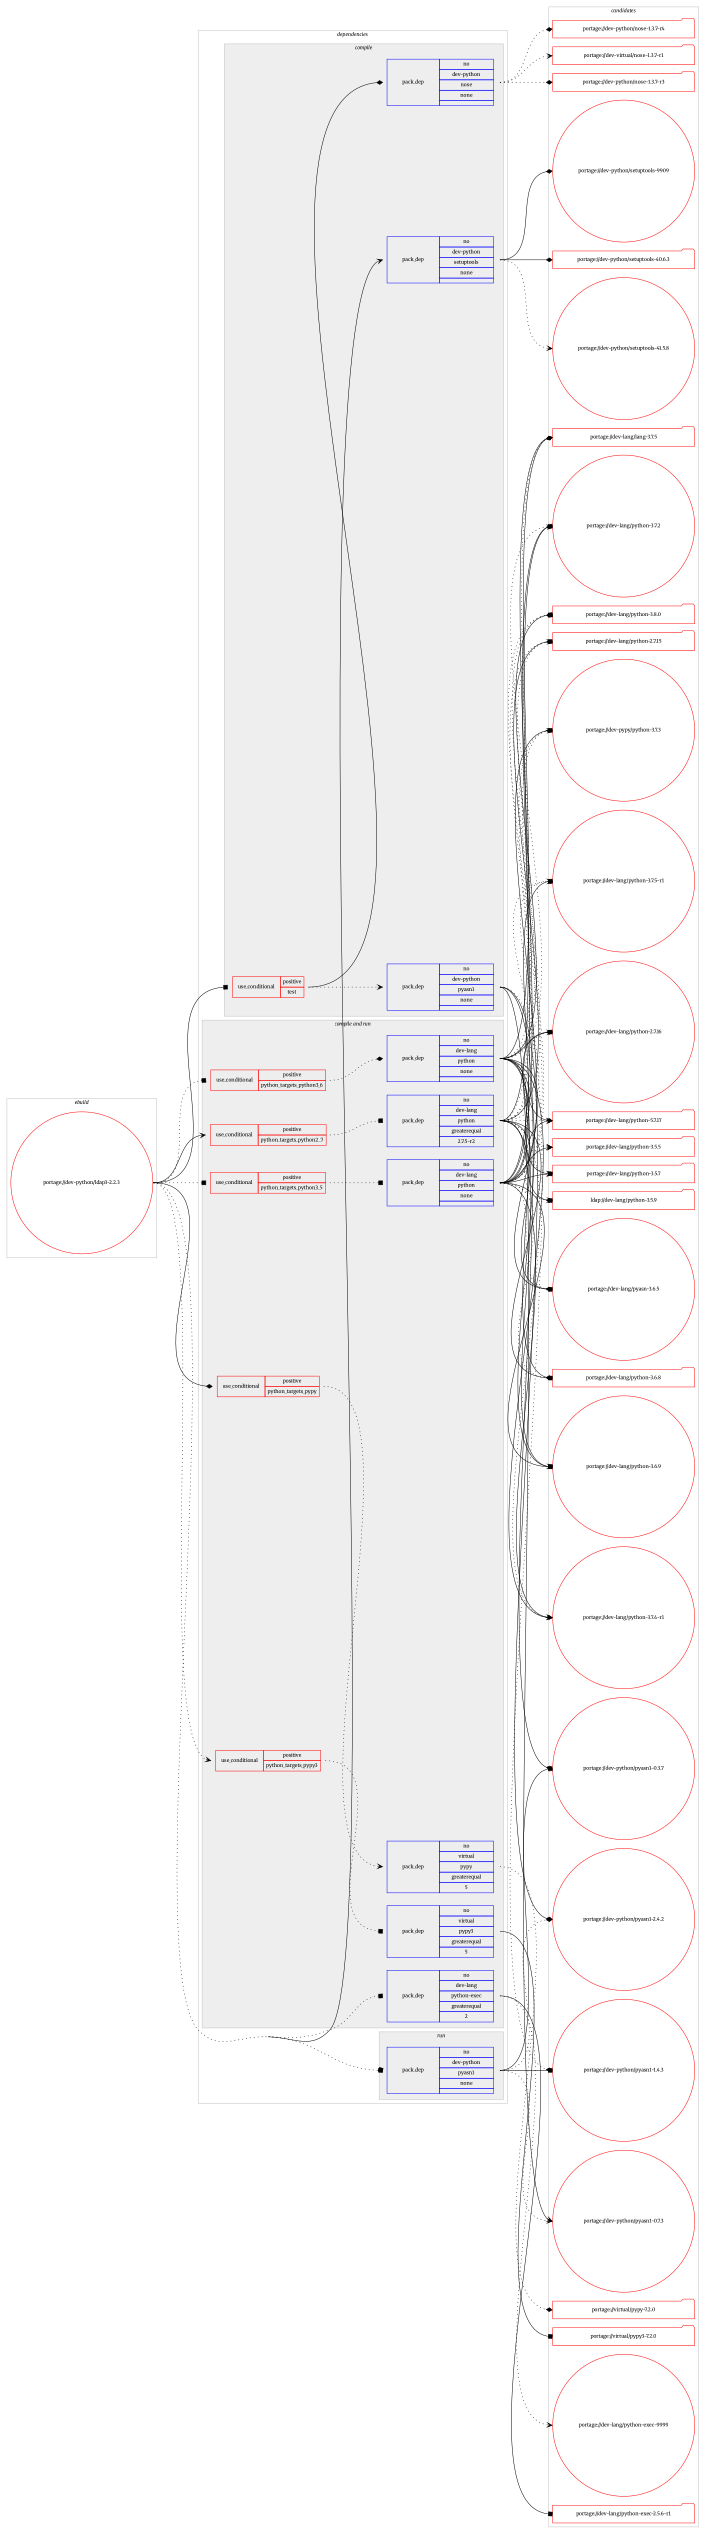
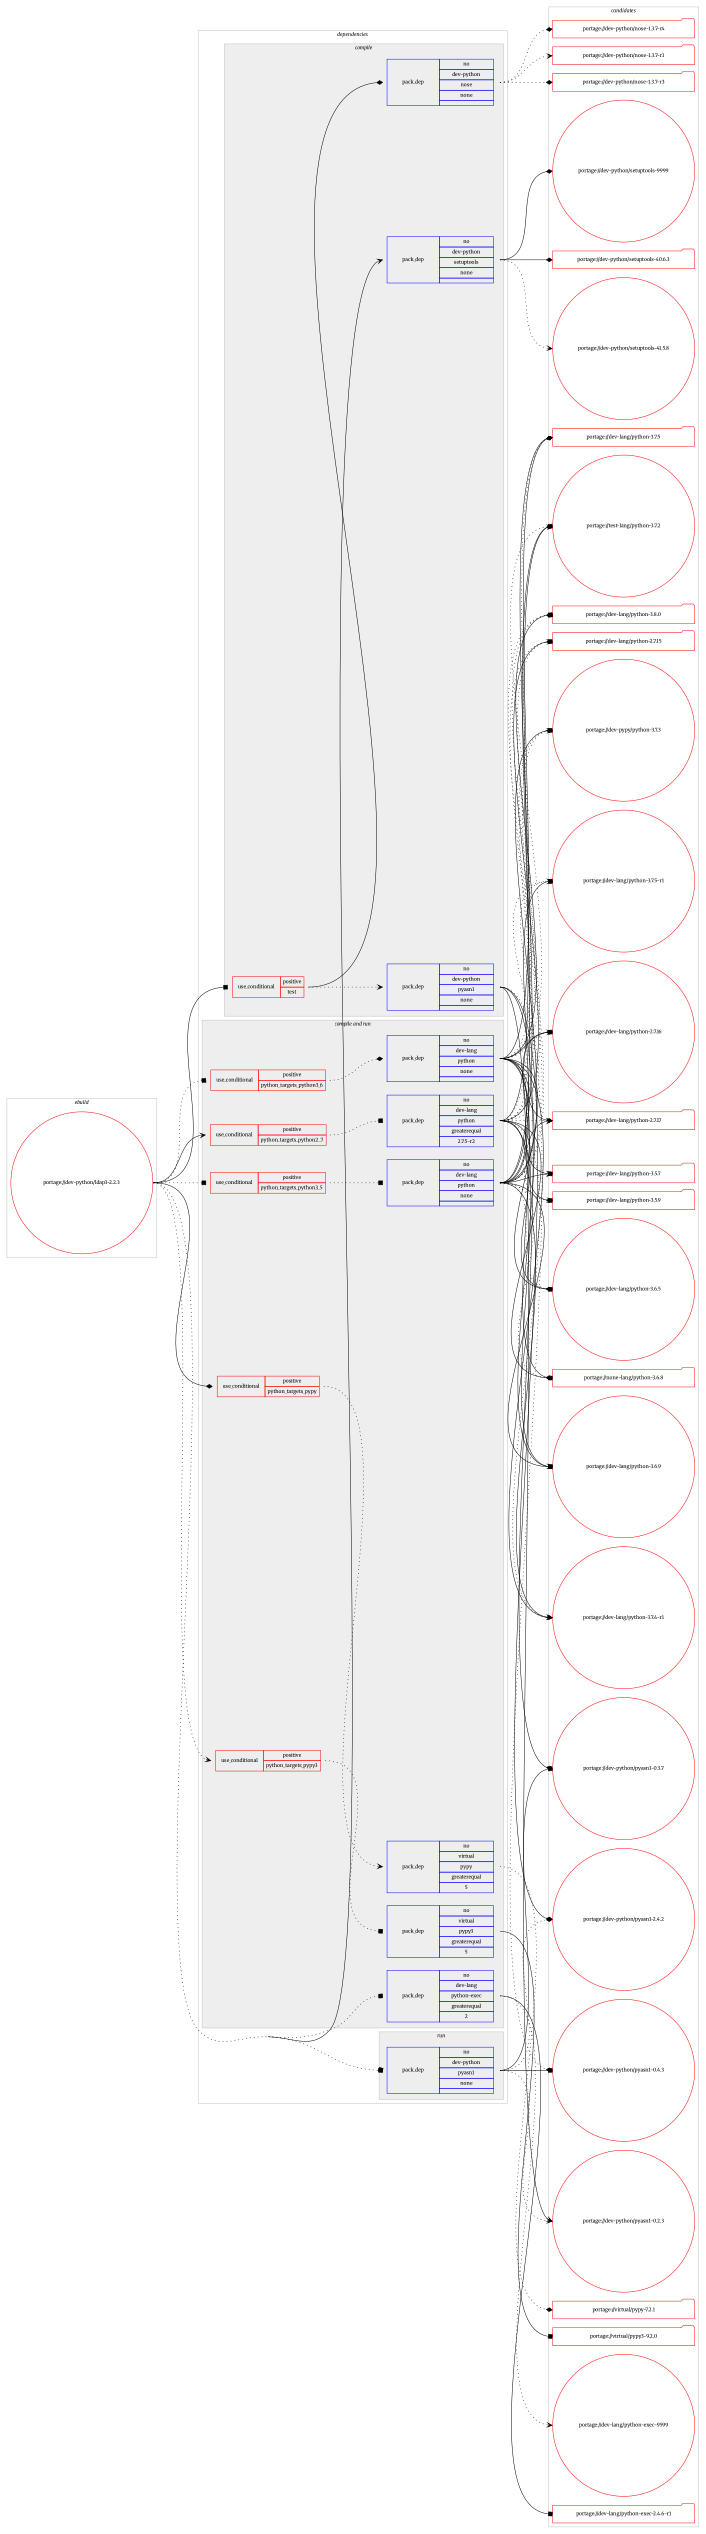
(624, 56) -> (624, 56)
(624, 171) -> (624, 171)
(624, 437) -> (624, 437)
(624, 526) -> (624, 526)
(624, 1121) -> (624, 1121)
(624, 1147) -> none
(624, 1201) -> (624, 1201)
(624, 1289) -> (624, 1289)
(624, 1378) -> (624, 1378)
(624, 2070) -> (624, 2070)
(624, 2221) -> (624, 2221)
(624, 2310) -> (624, 2310)
(624, 2337) -> (624, 2337)
(624, 2425) -> (624, 2425)
(624, 2514) -> (624, 2514)
